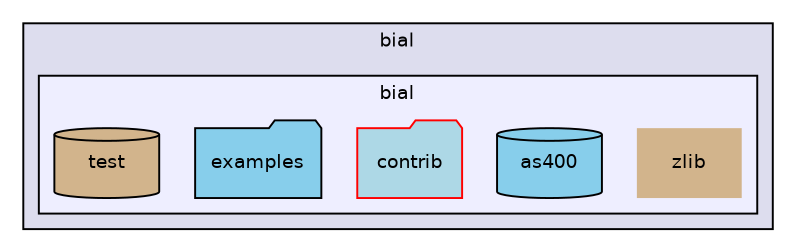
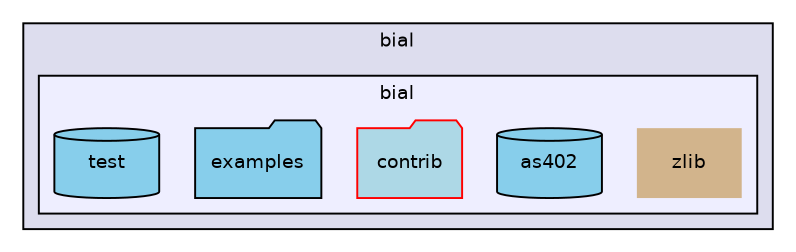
(107, 163) -> (107, 163)
(549, 163) -> (549, 163)
